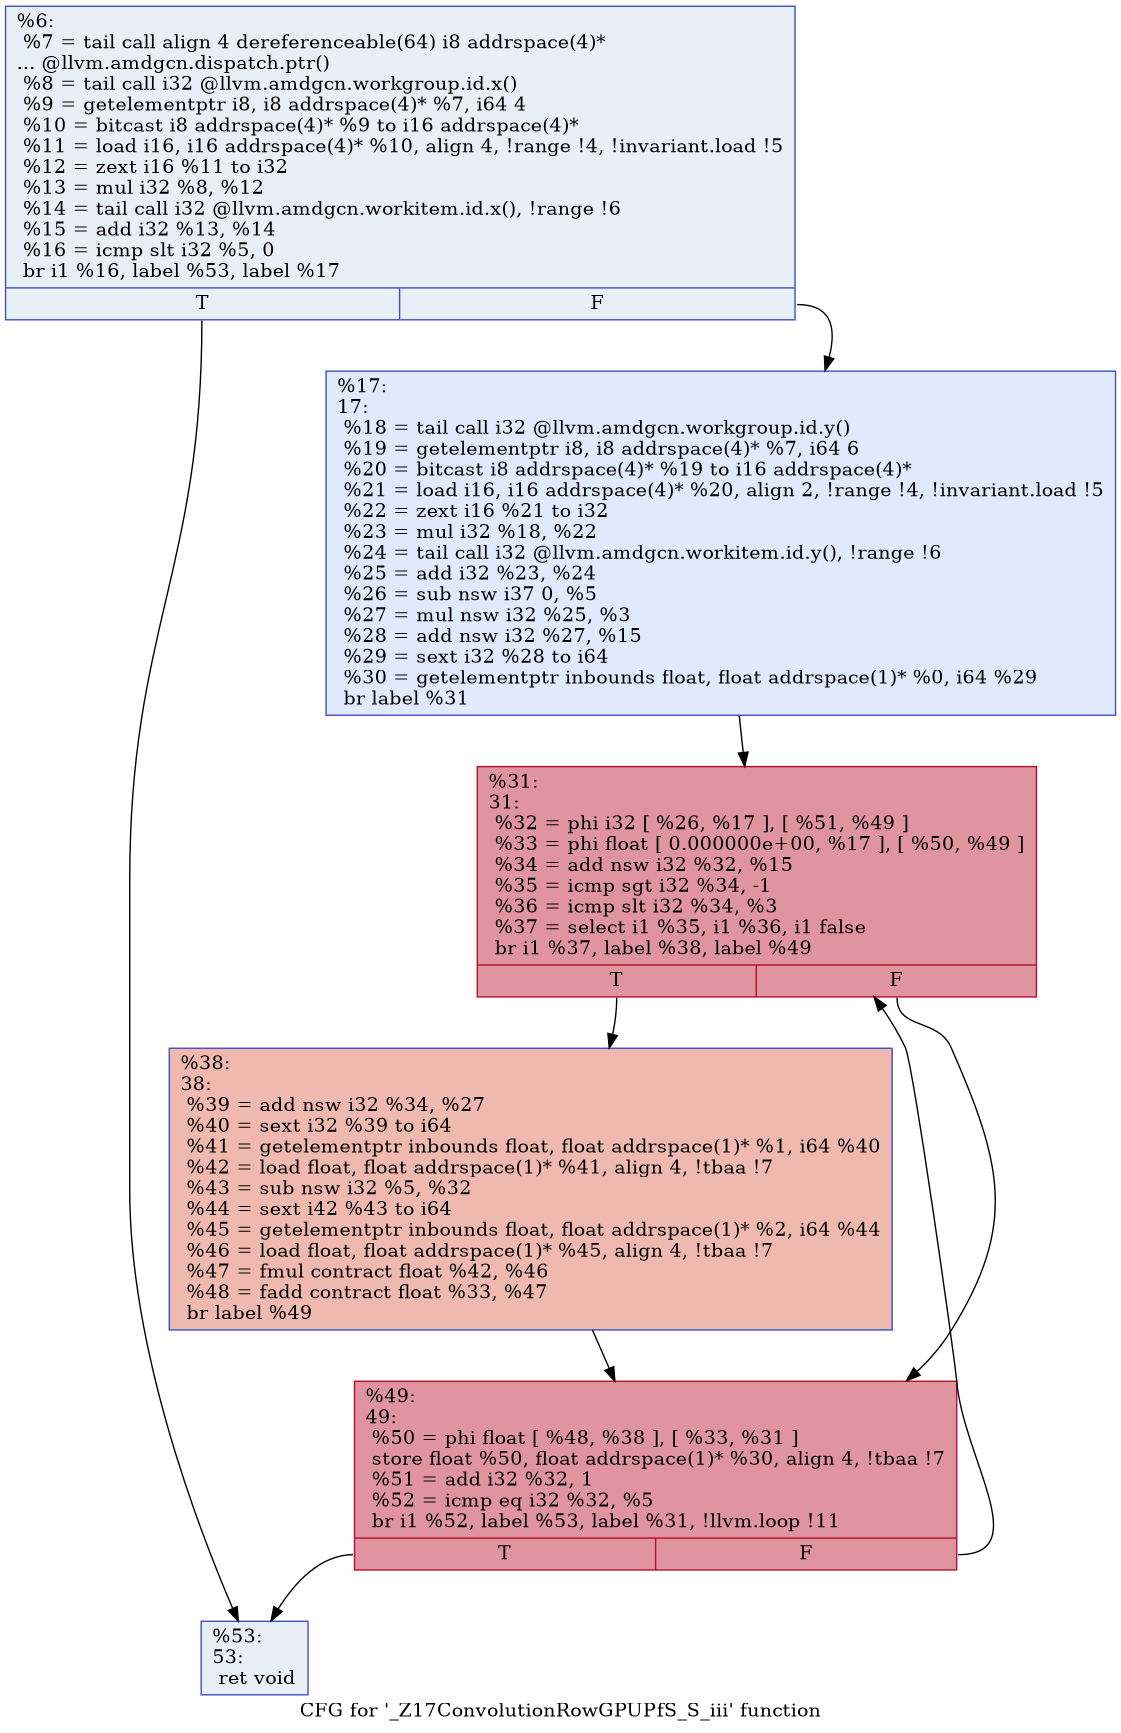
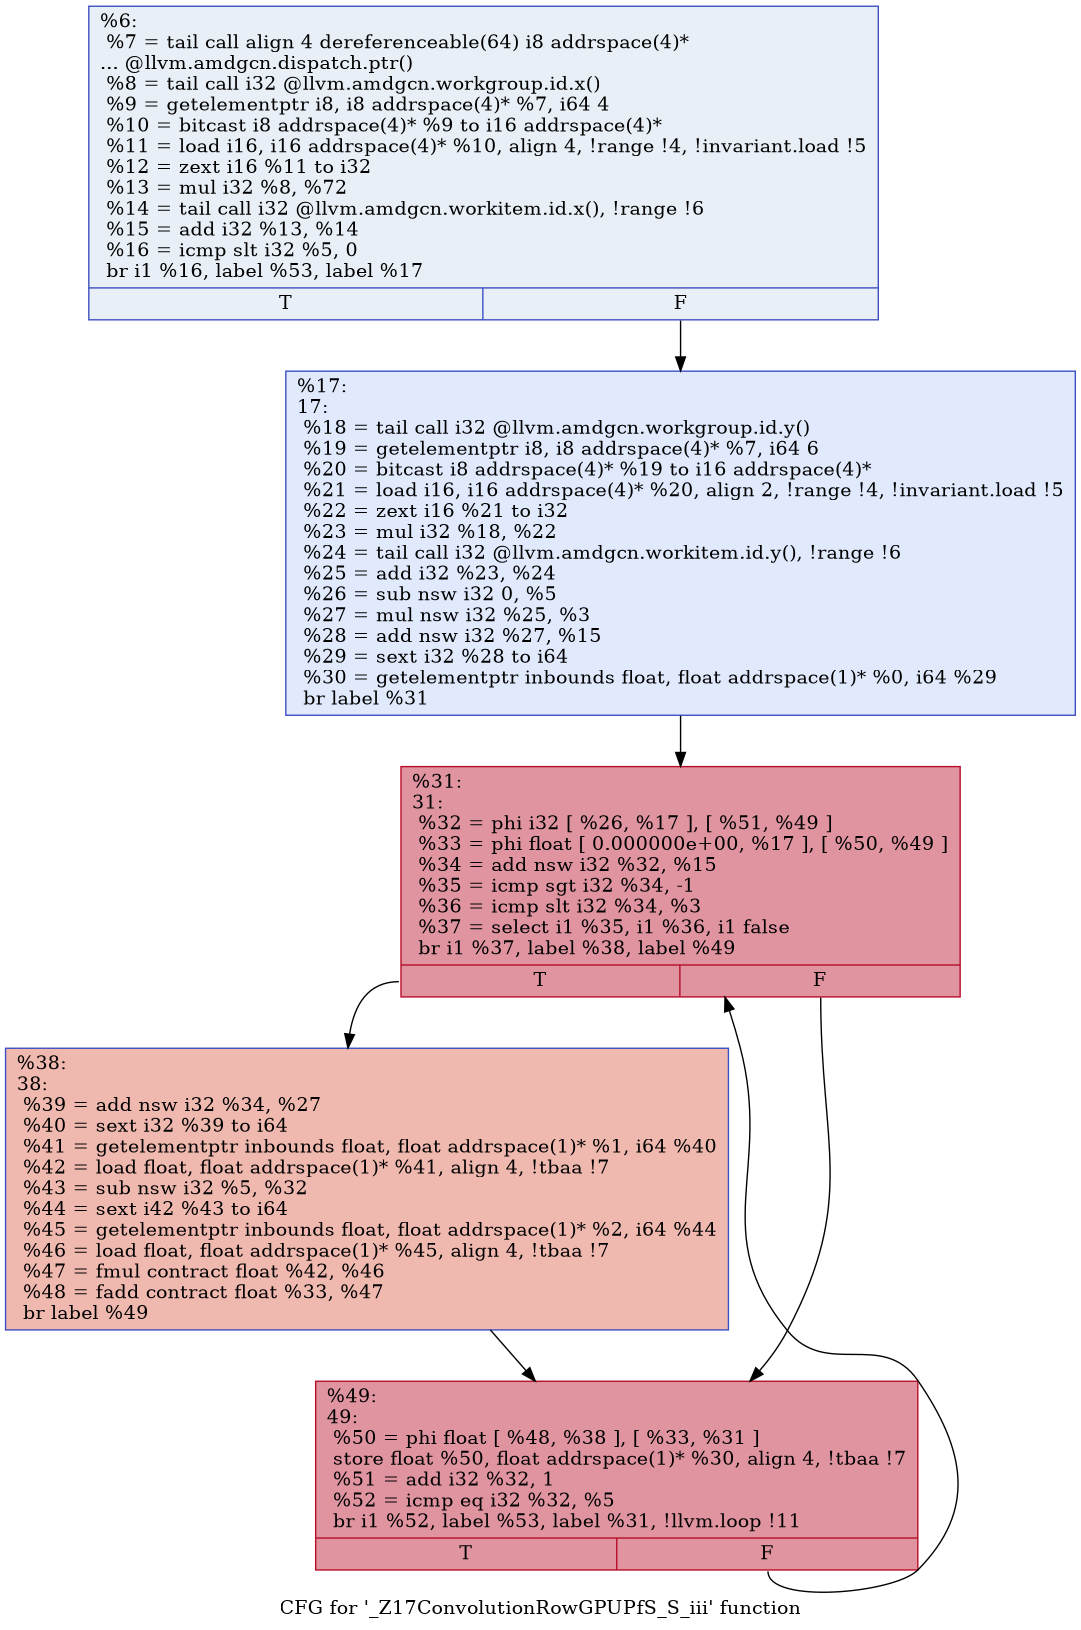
(141, 188) -> (224, 188)
(468, 595) -> (427, 595)
(255, 1658) -> none
